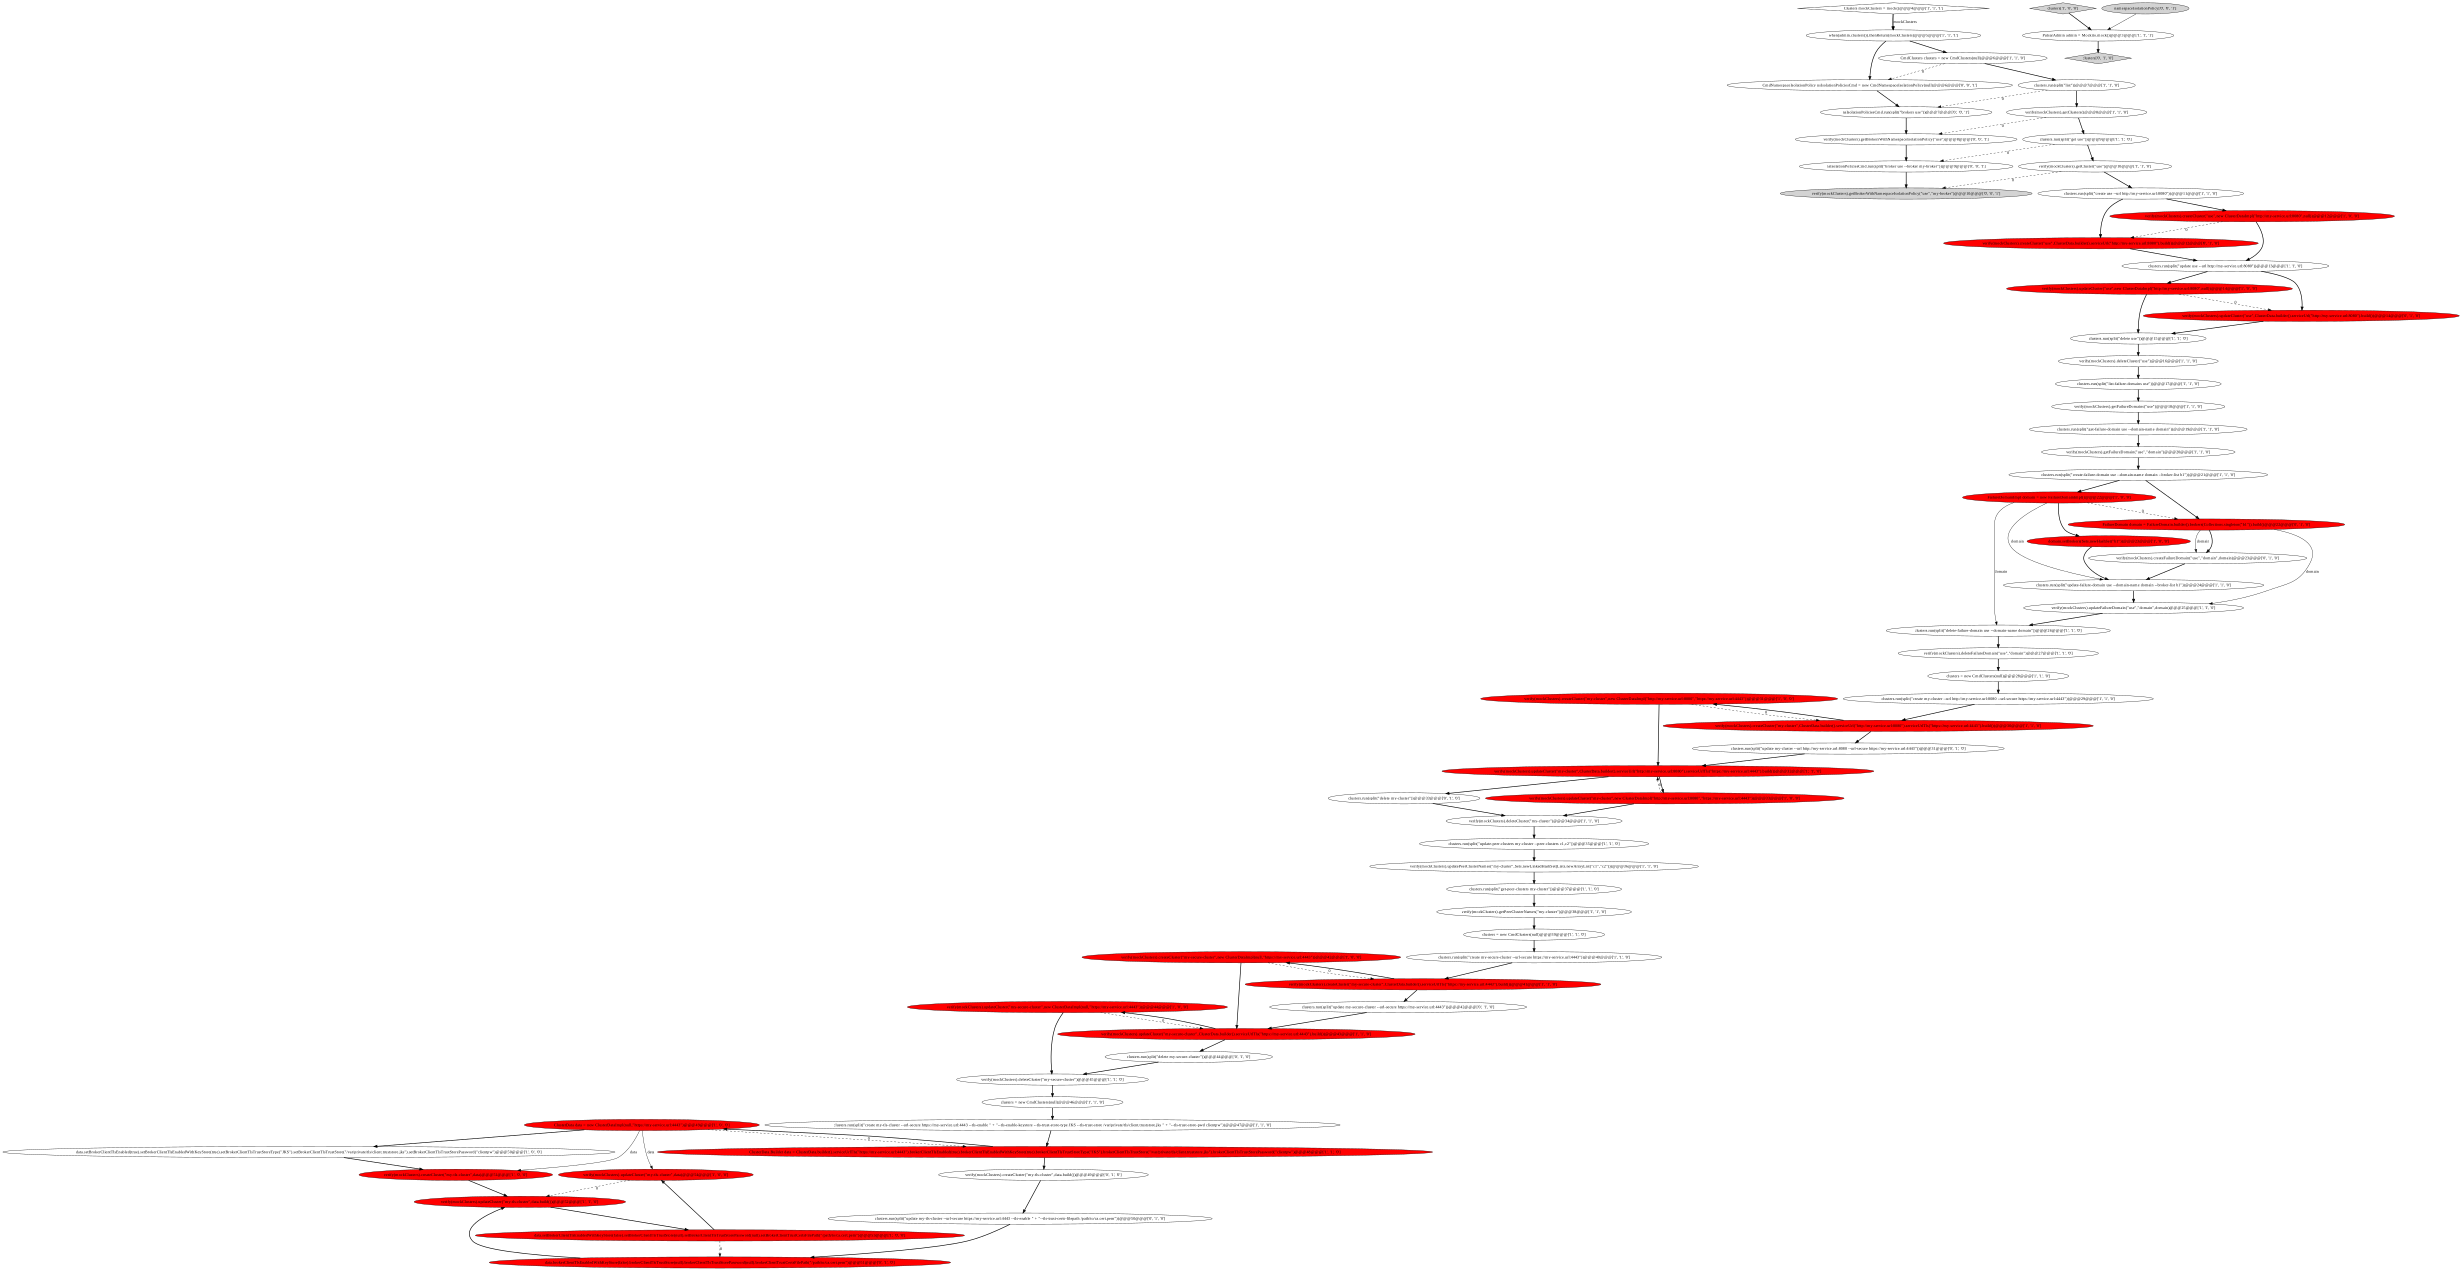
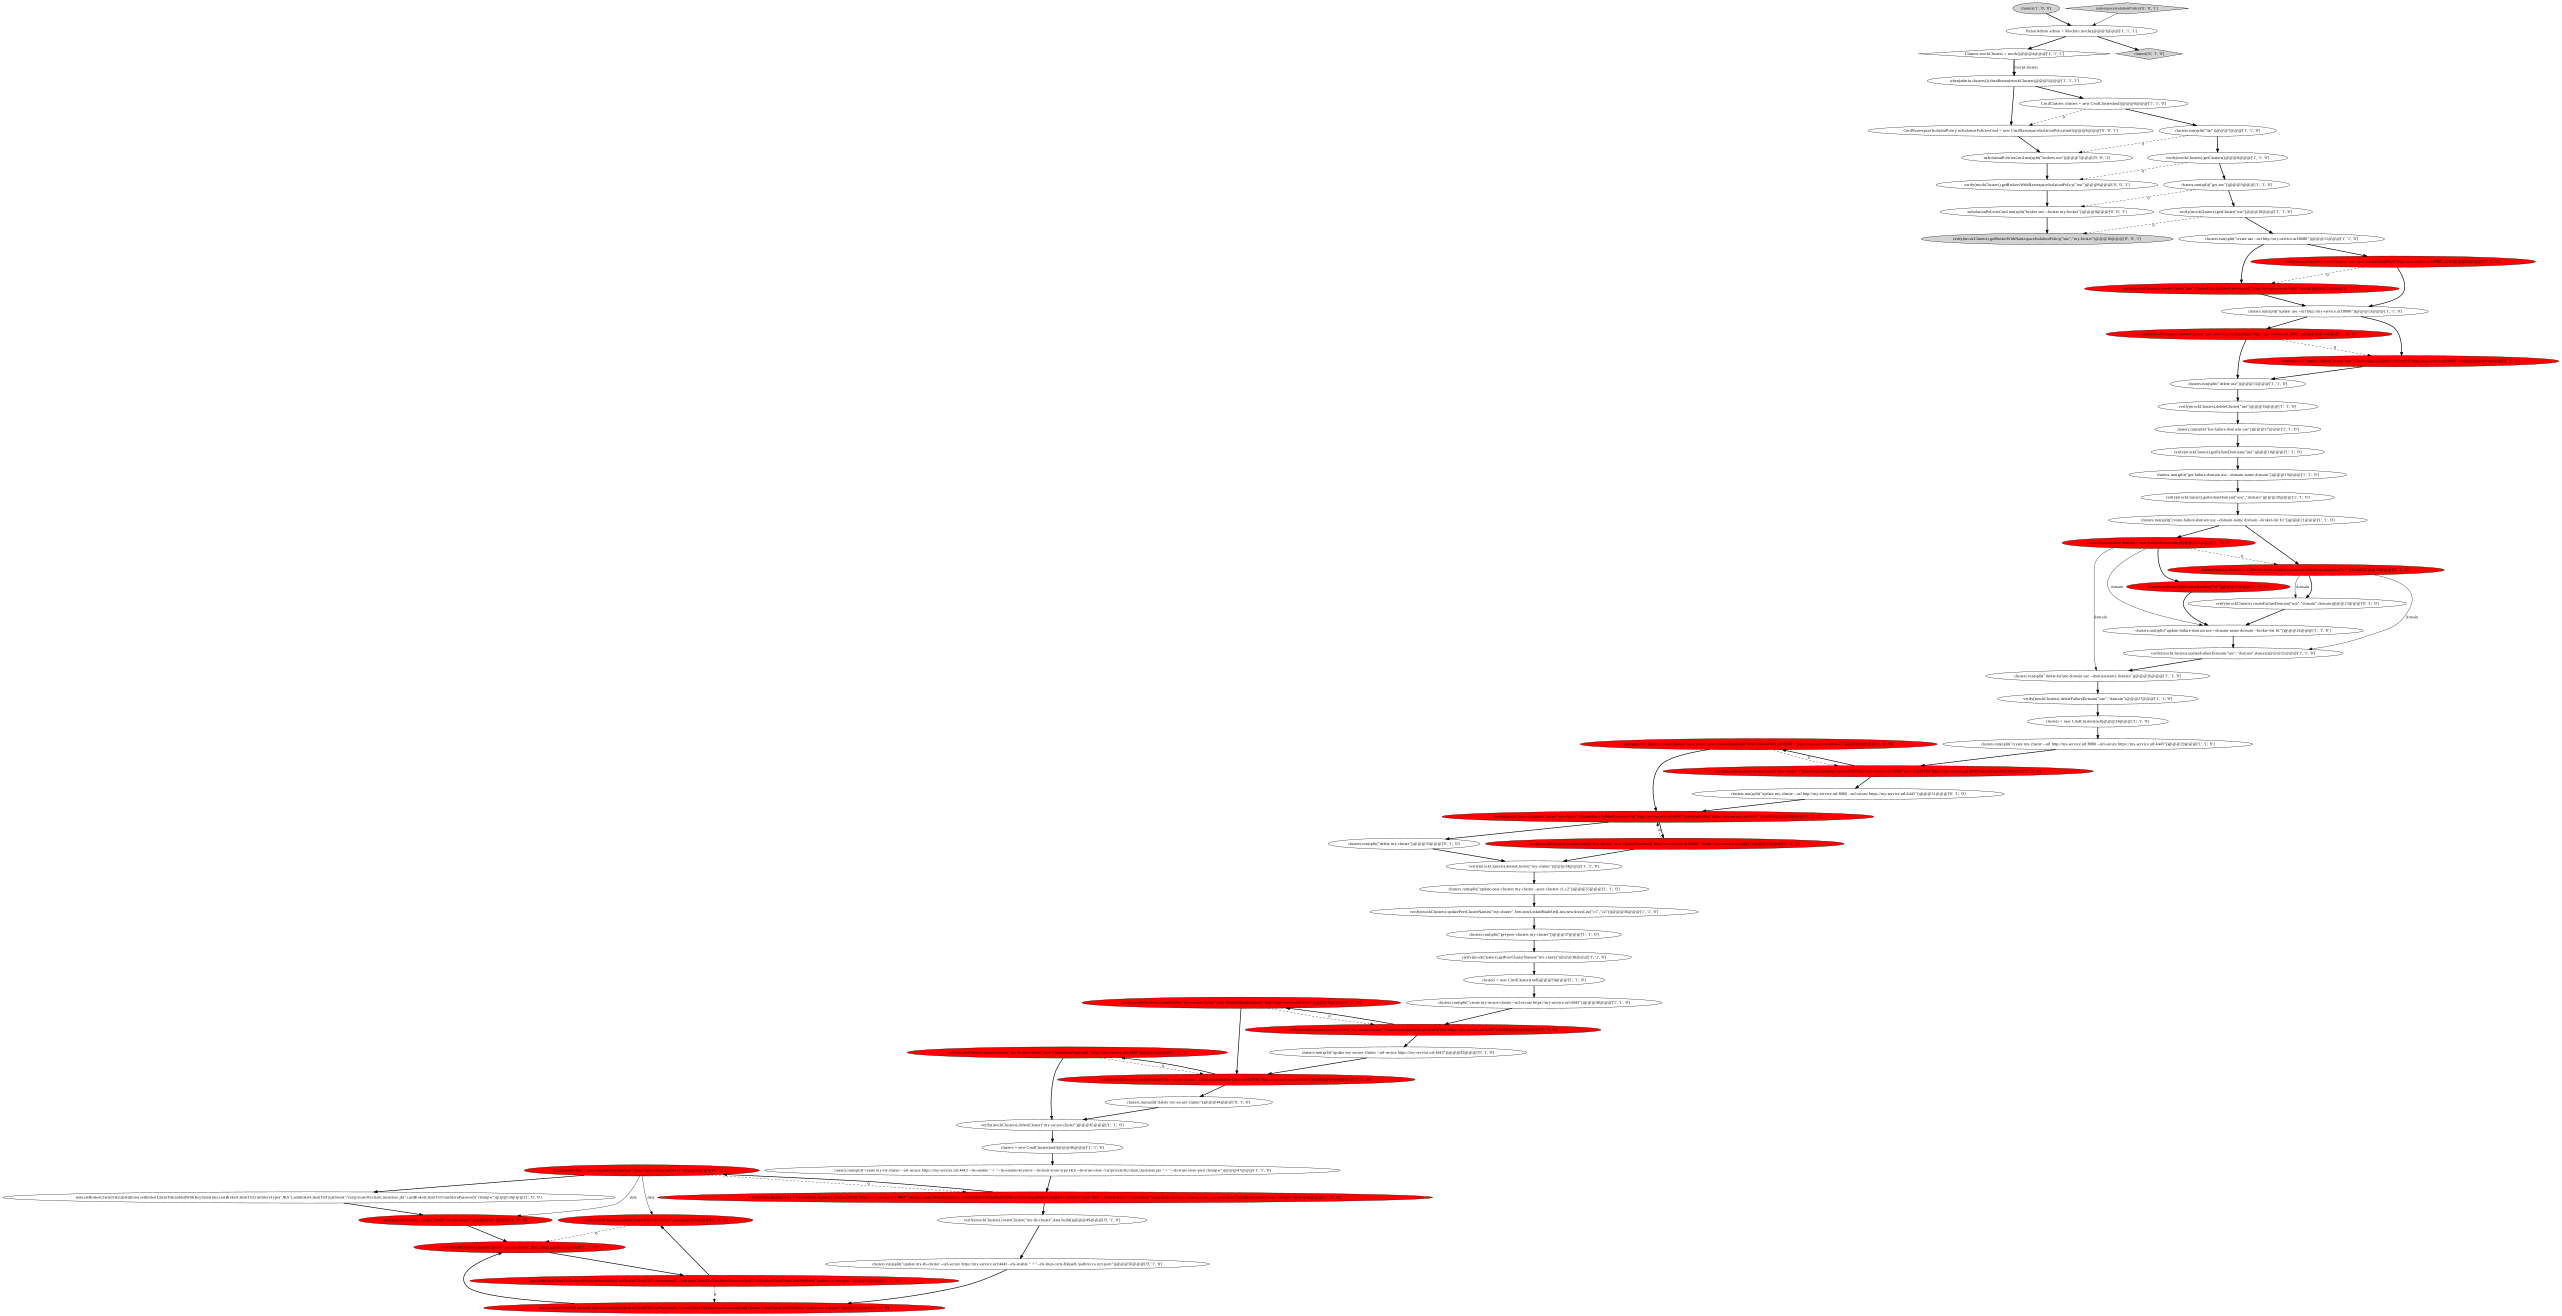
(2063, 8) -> (2036, 8)
(2145, 8) -> (2127, 8)
none -> (2049, 42)
